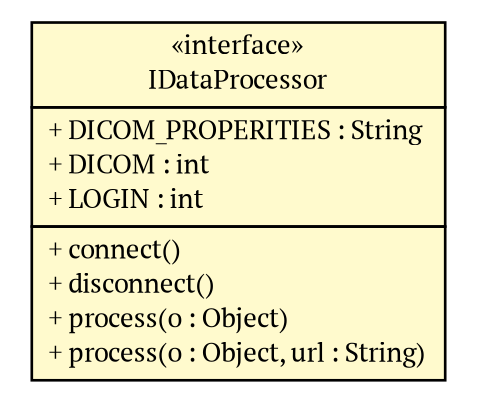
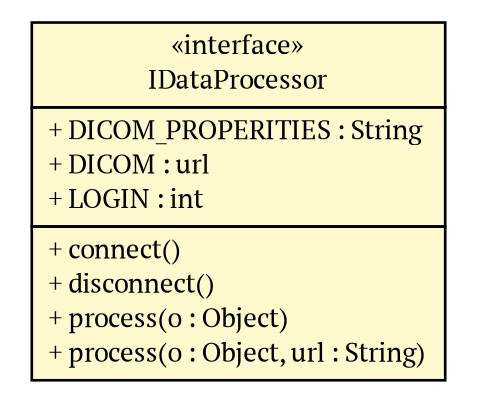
(130, 166) -> (130, 166)
